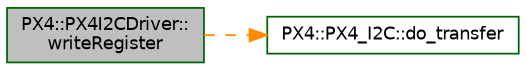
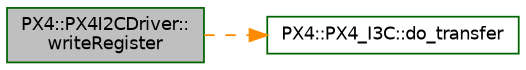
(393, 35) -> (393, 35)
